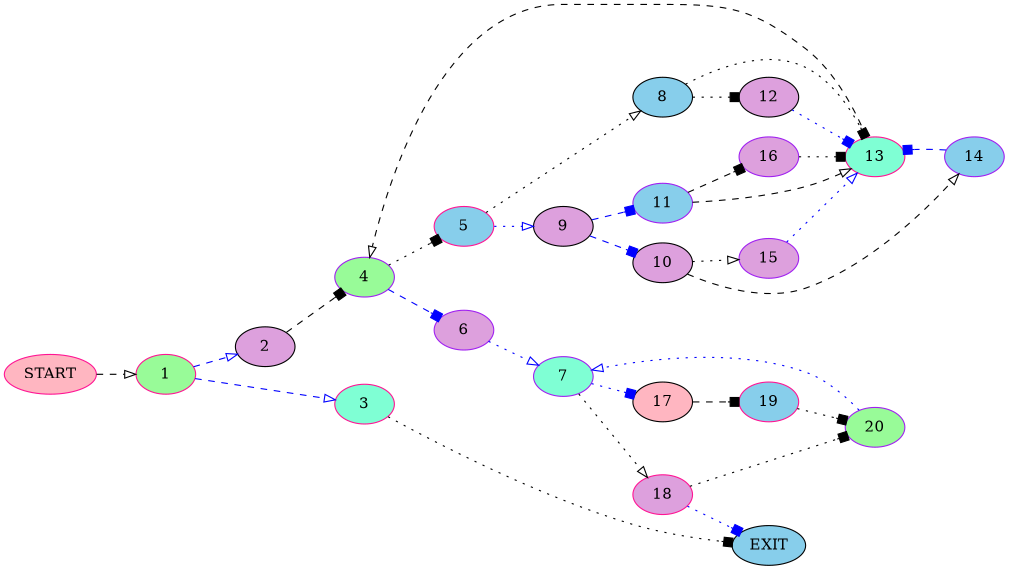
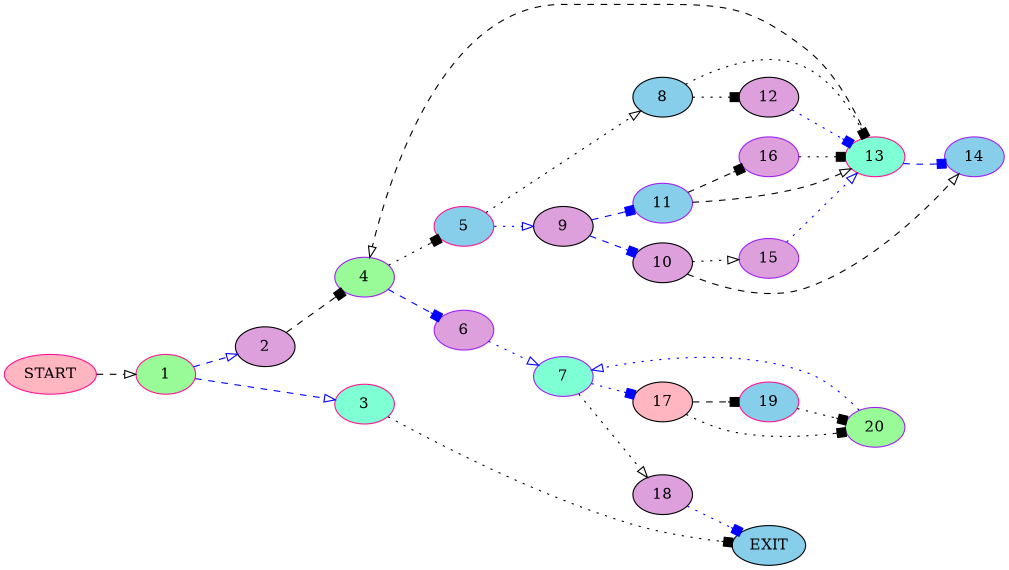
(930, 149) -> (919, 164)
(764, 463) -> (759, 435)
(663, 495) -> (663, 495)
